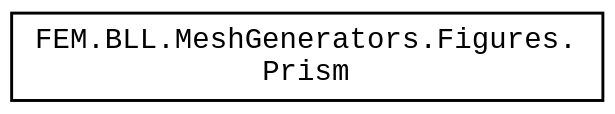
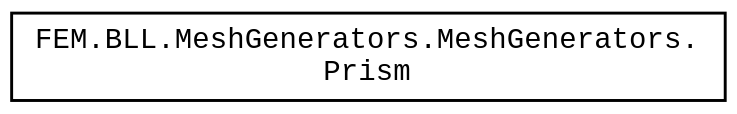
(307, 57) -> (368, 57)
